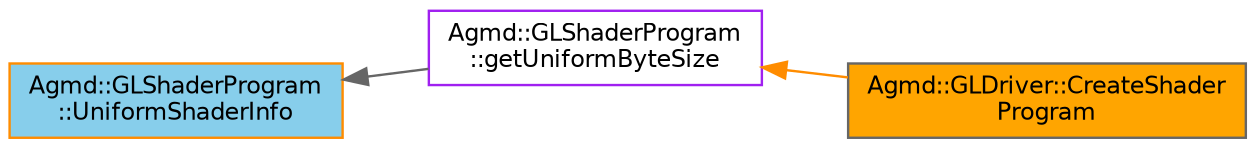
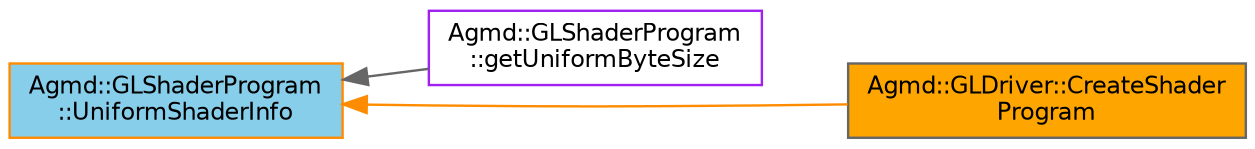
(817, 74) -> (607, 106)
